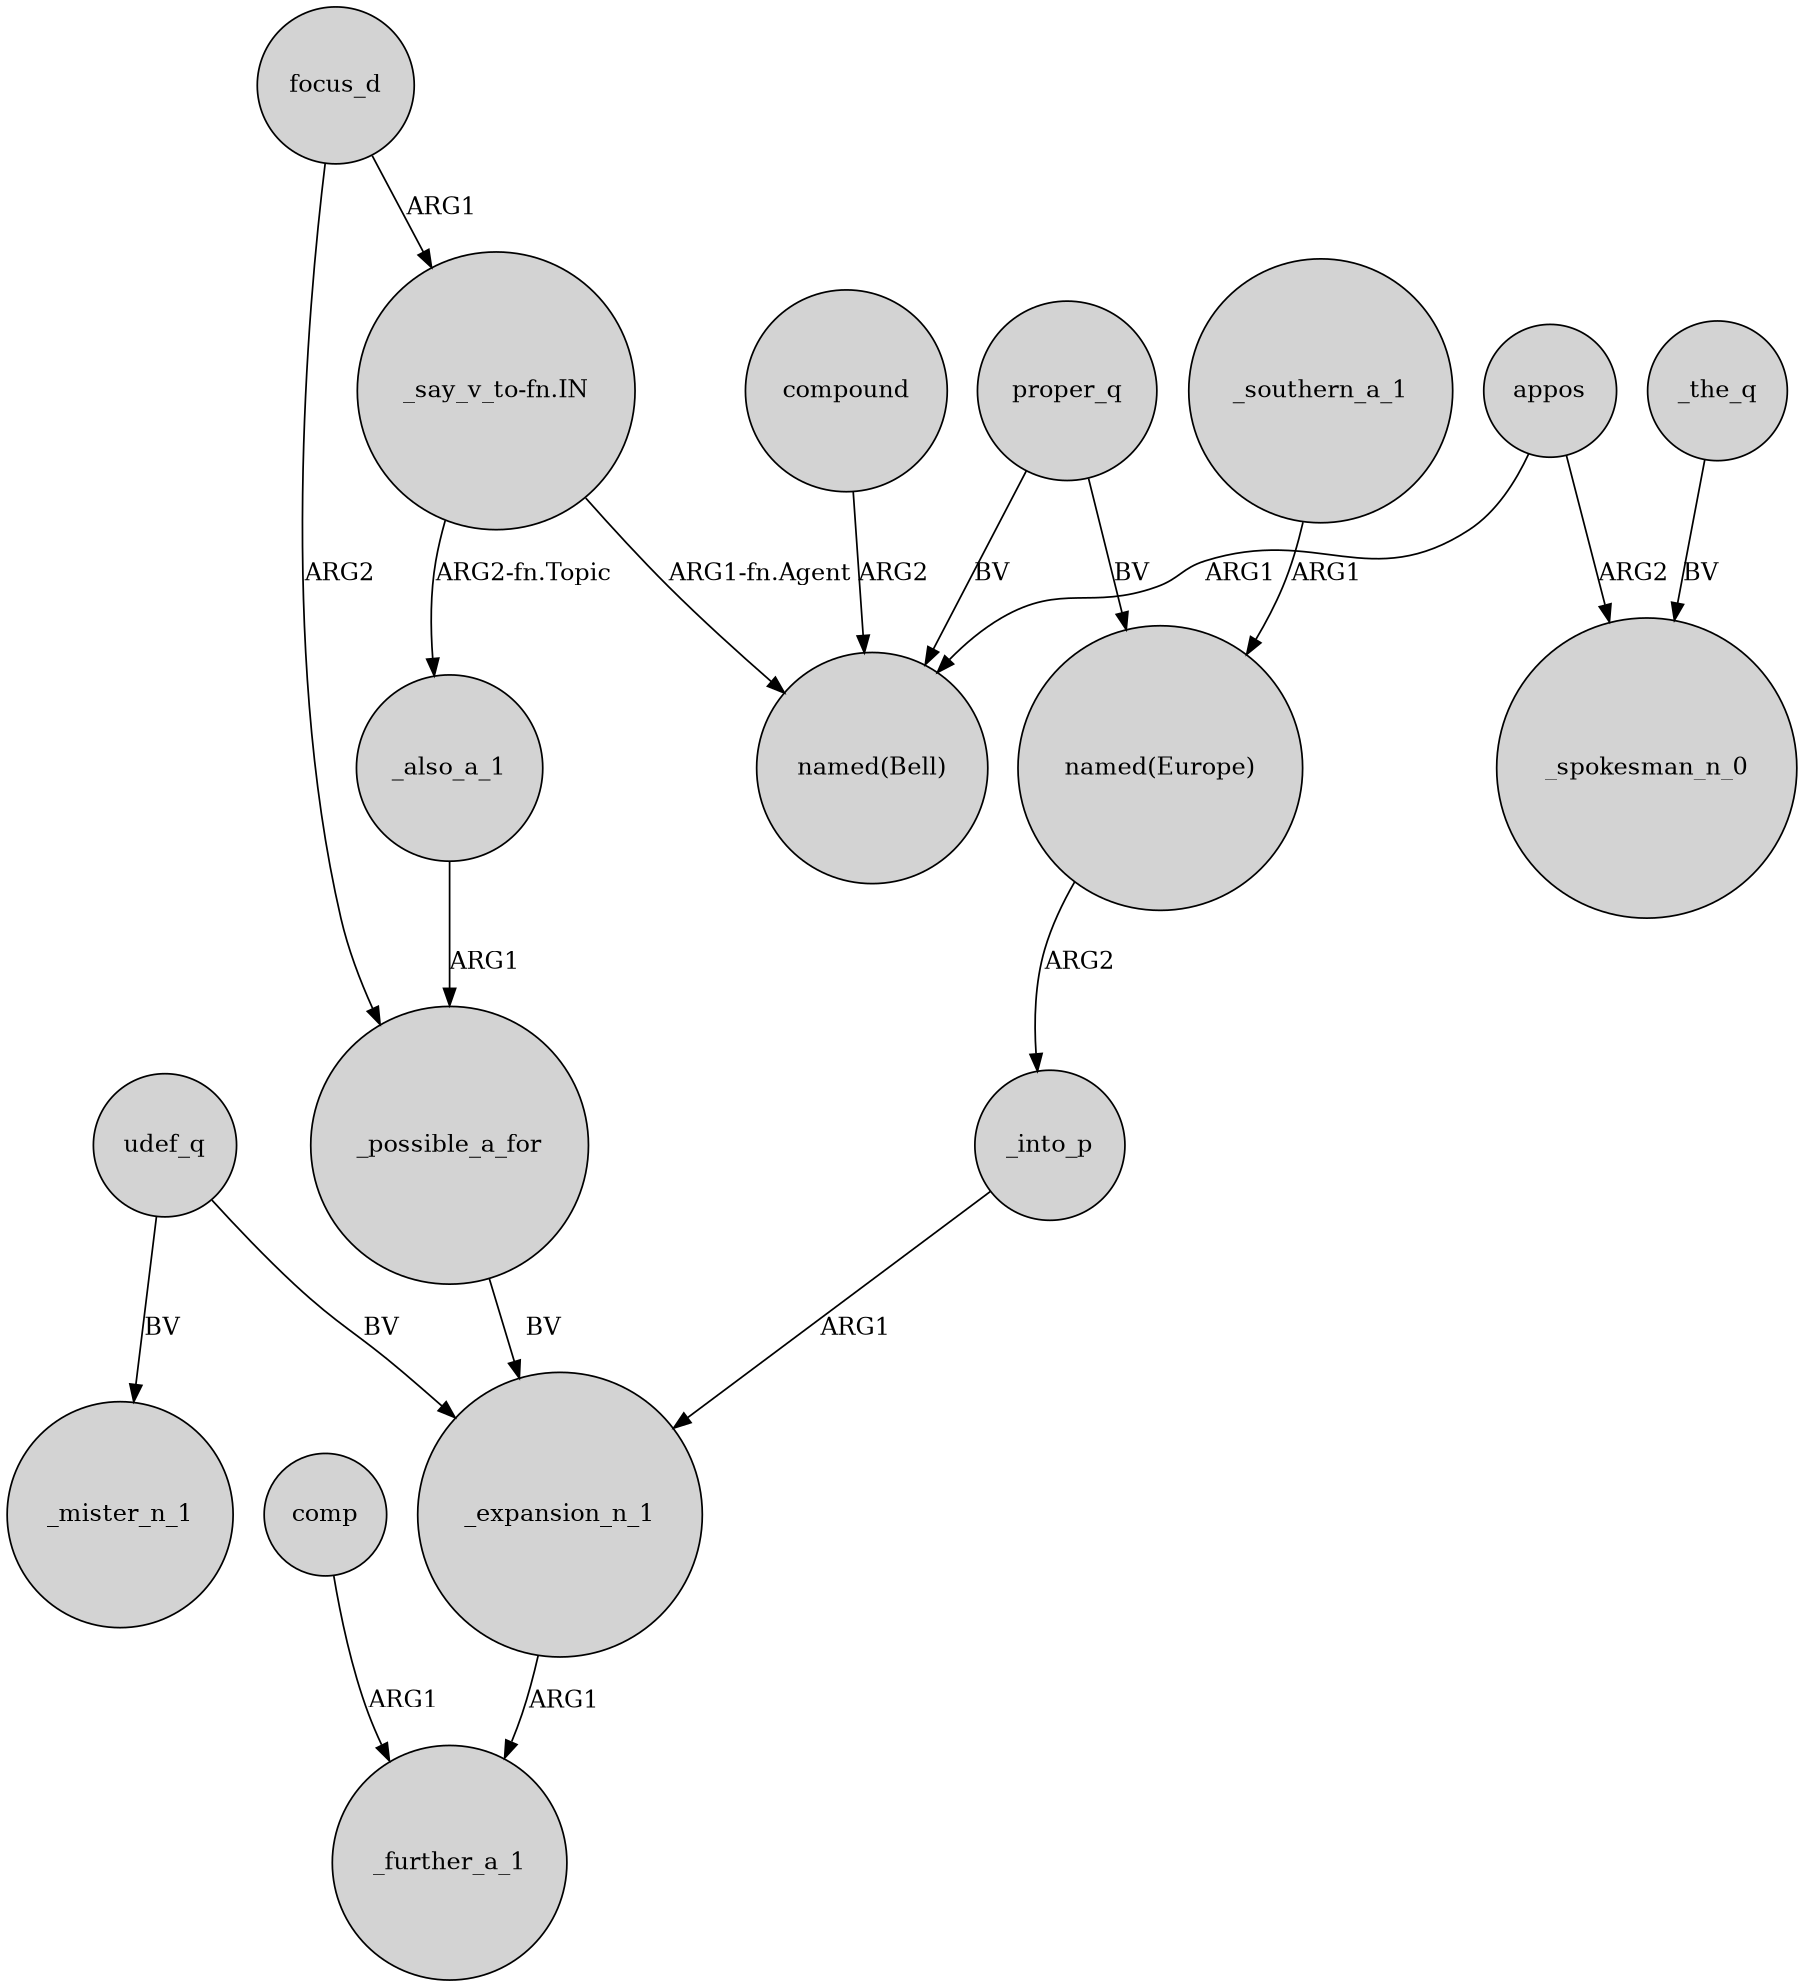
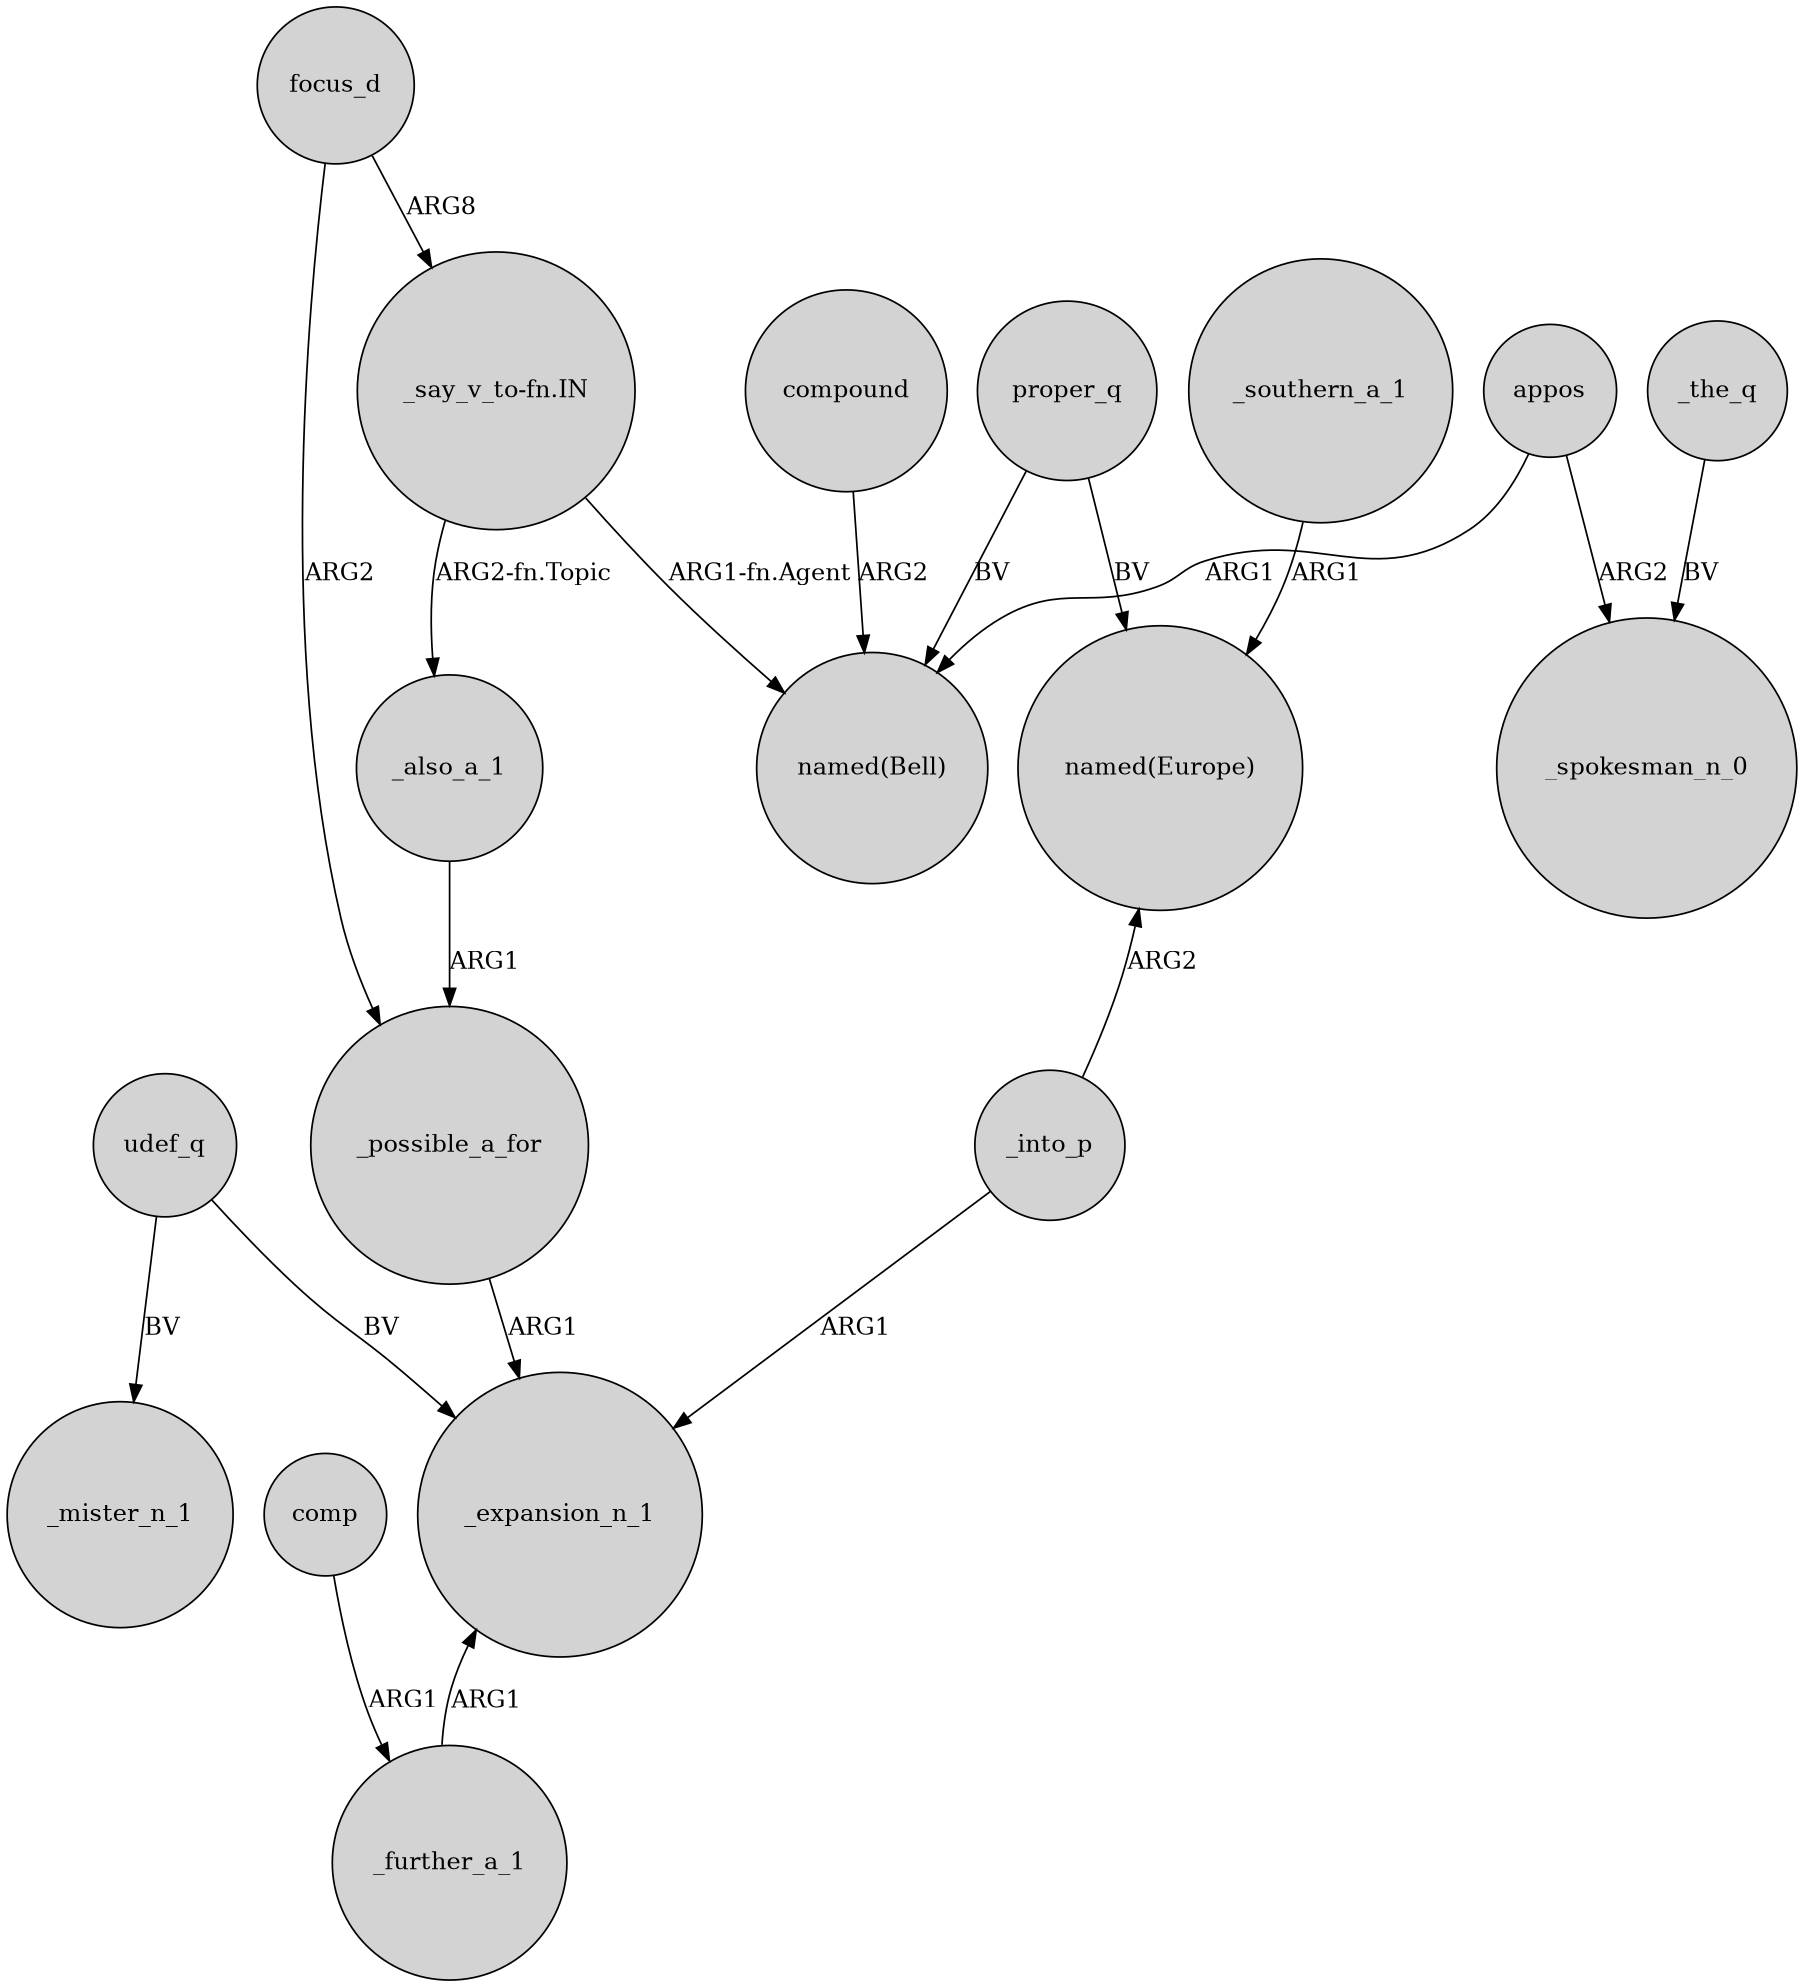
(442, 208) -> (442, 208)
(1041, 964) -> (1113, 1003)
(544, 1328) -> (544, 1328)
(527, 1699) -> (450, 1694)
